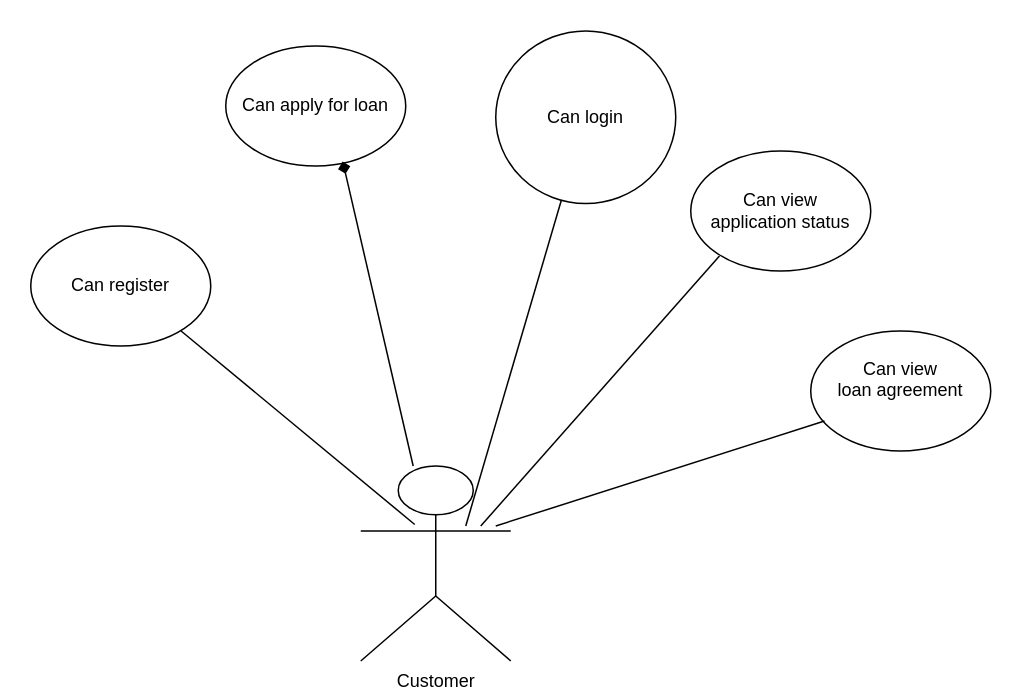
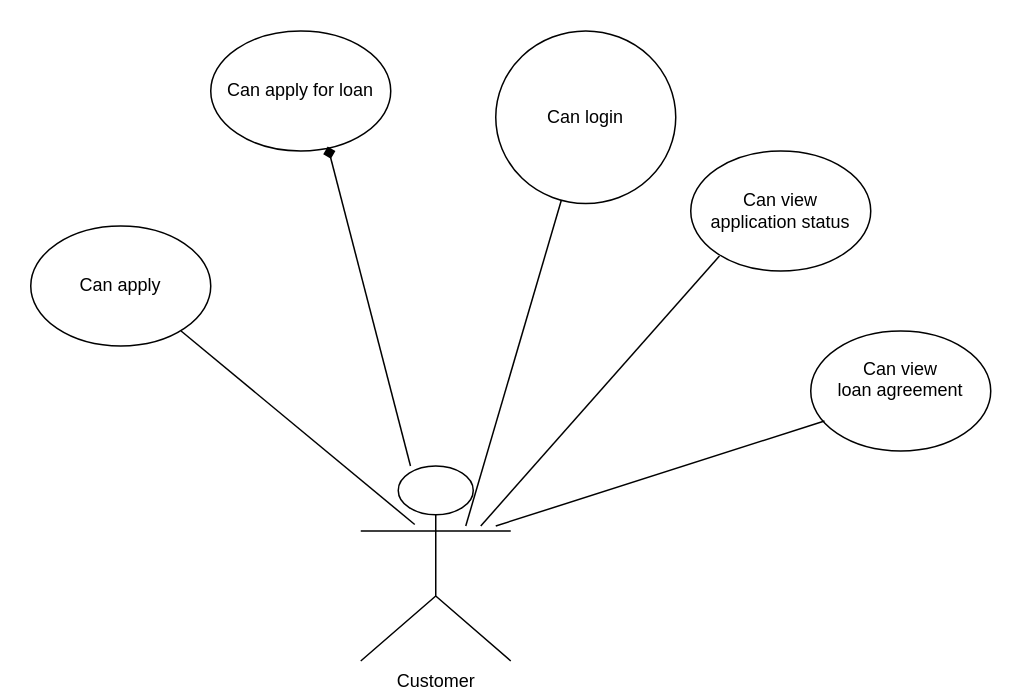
(316, 106) -> (301, 91)
(121, 286) -> (121, 286)
